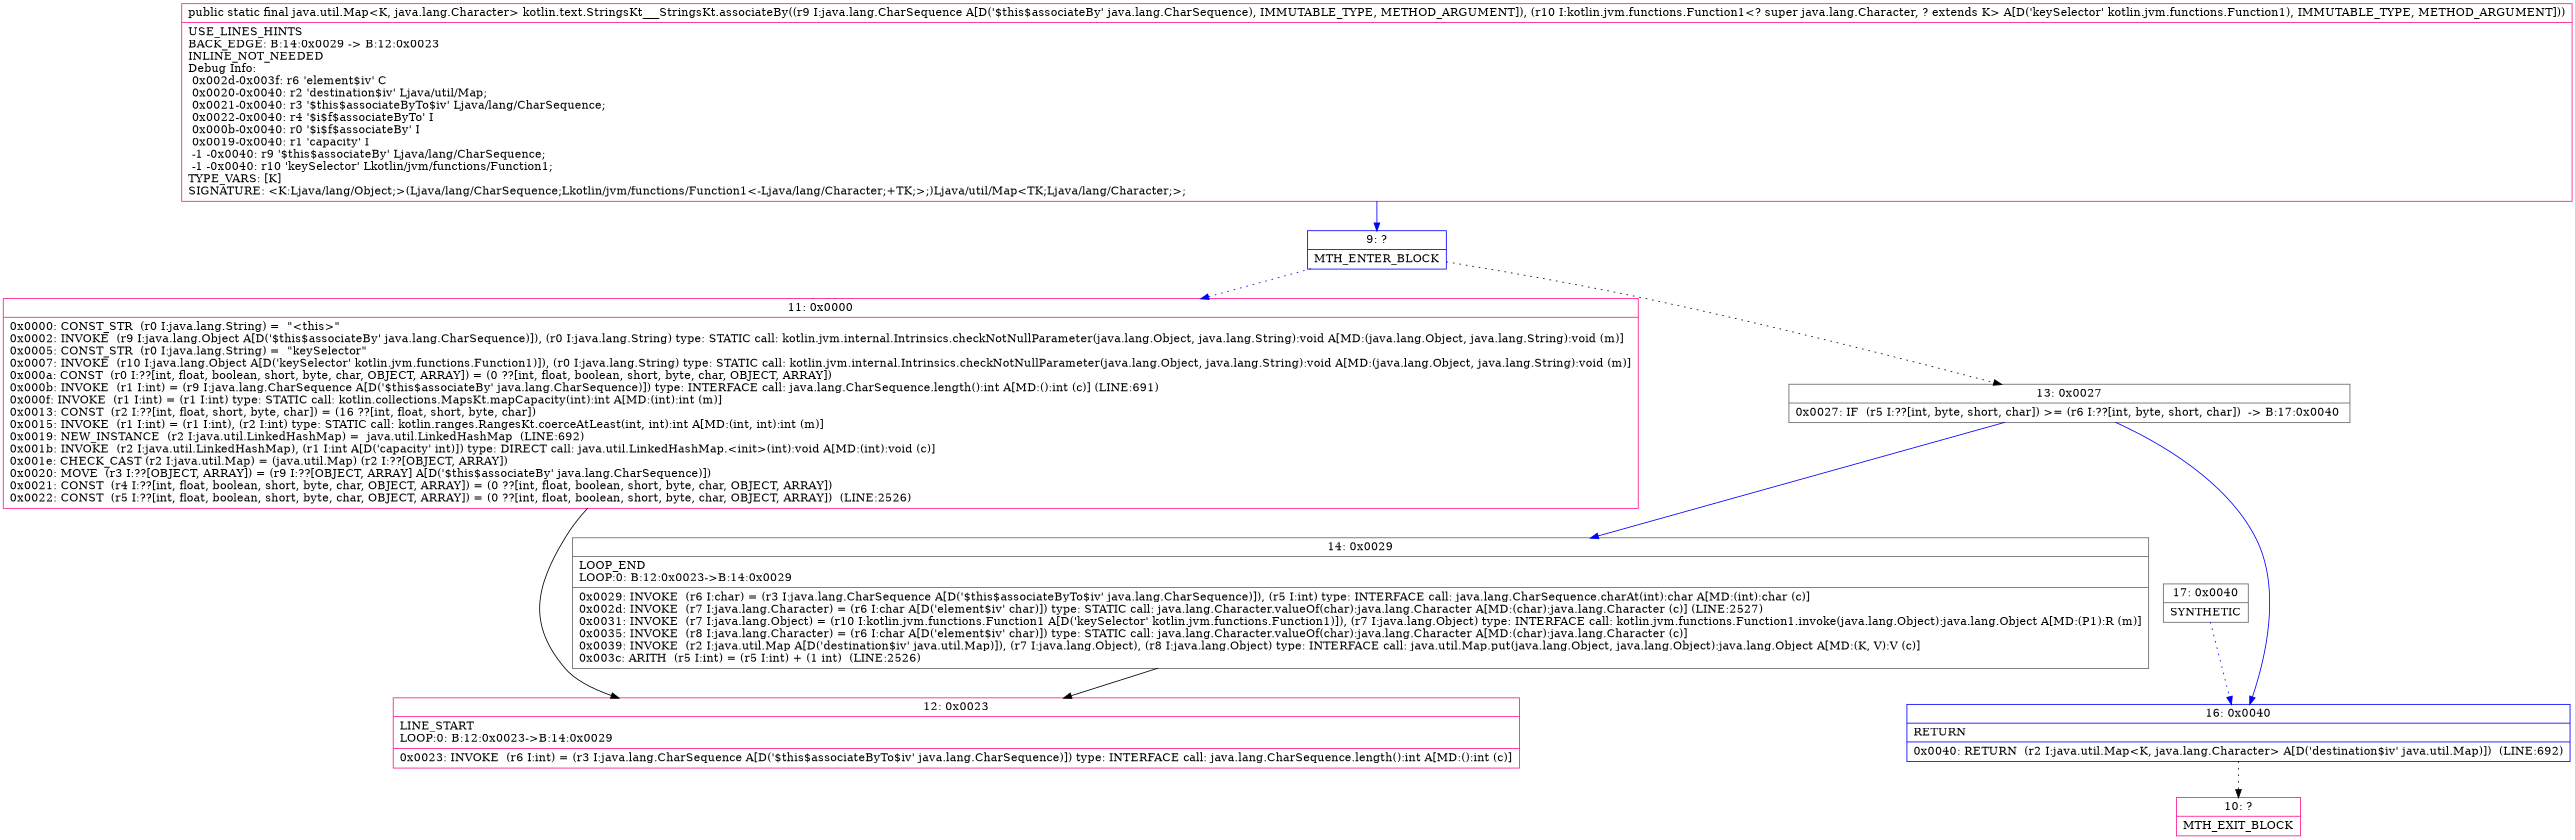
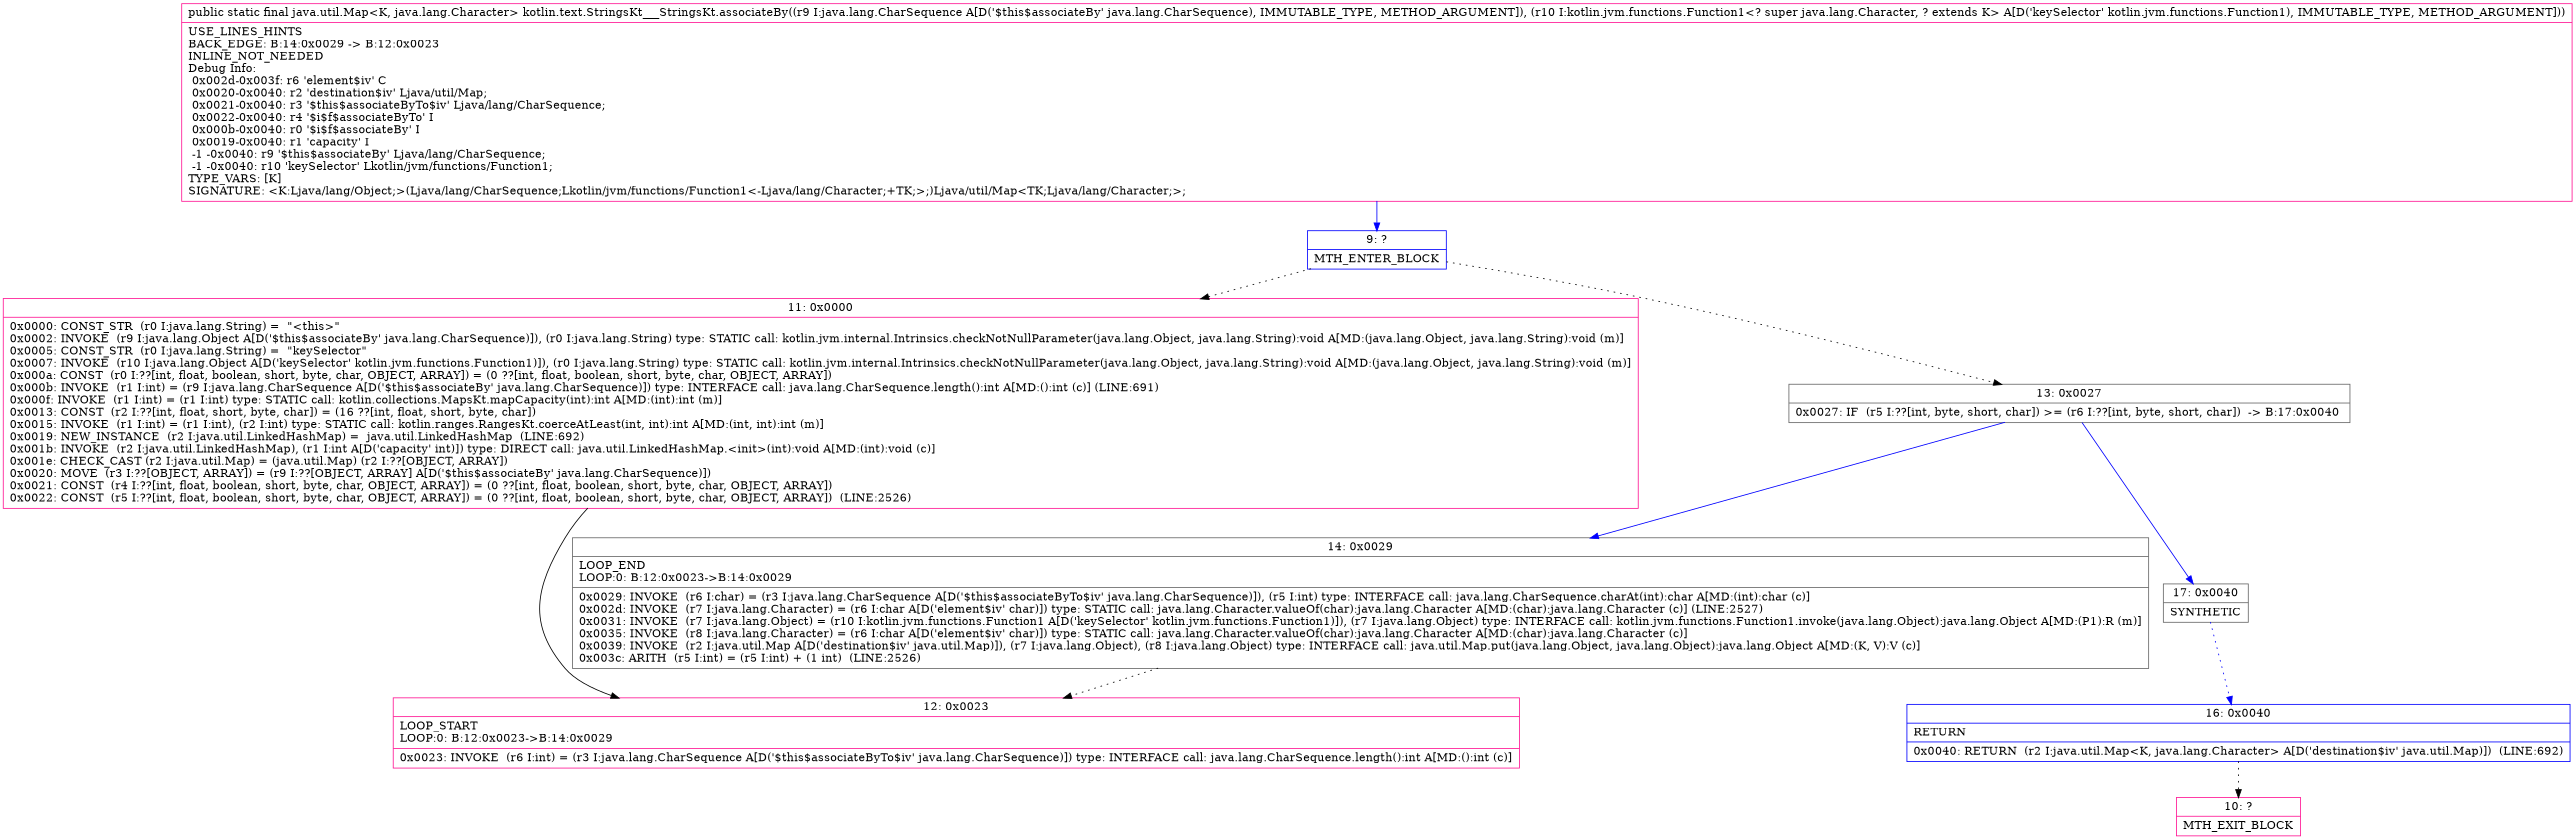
(1260, 283) -> (1260, 283)
(2250, 528) -> (2135, 500)
(1115, 682) -> (1115, 682)
(437, 726) -> (439, 726)
